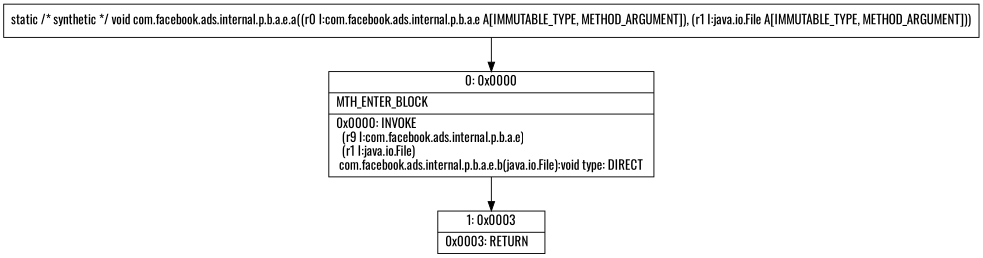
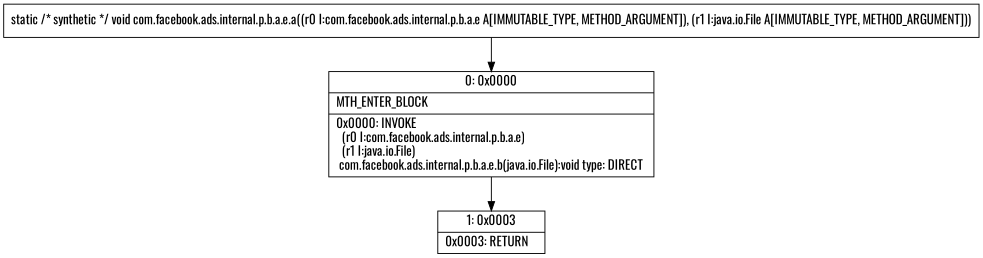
(430, 138) -> (431, 138)
